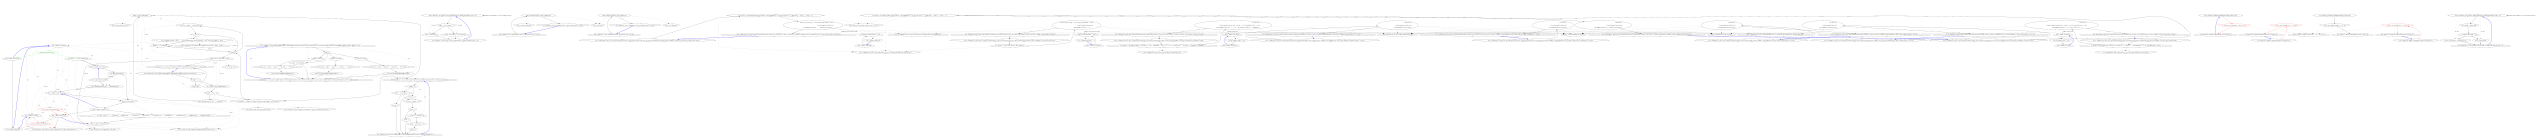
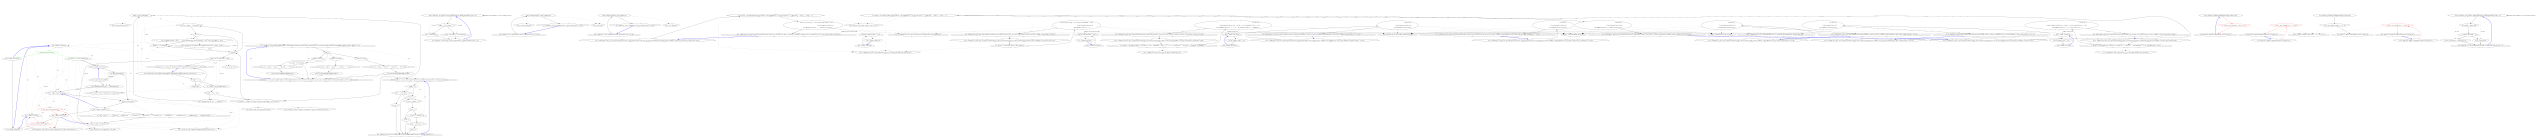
none -> (105, 93)
